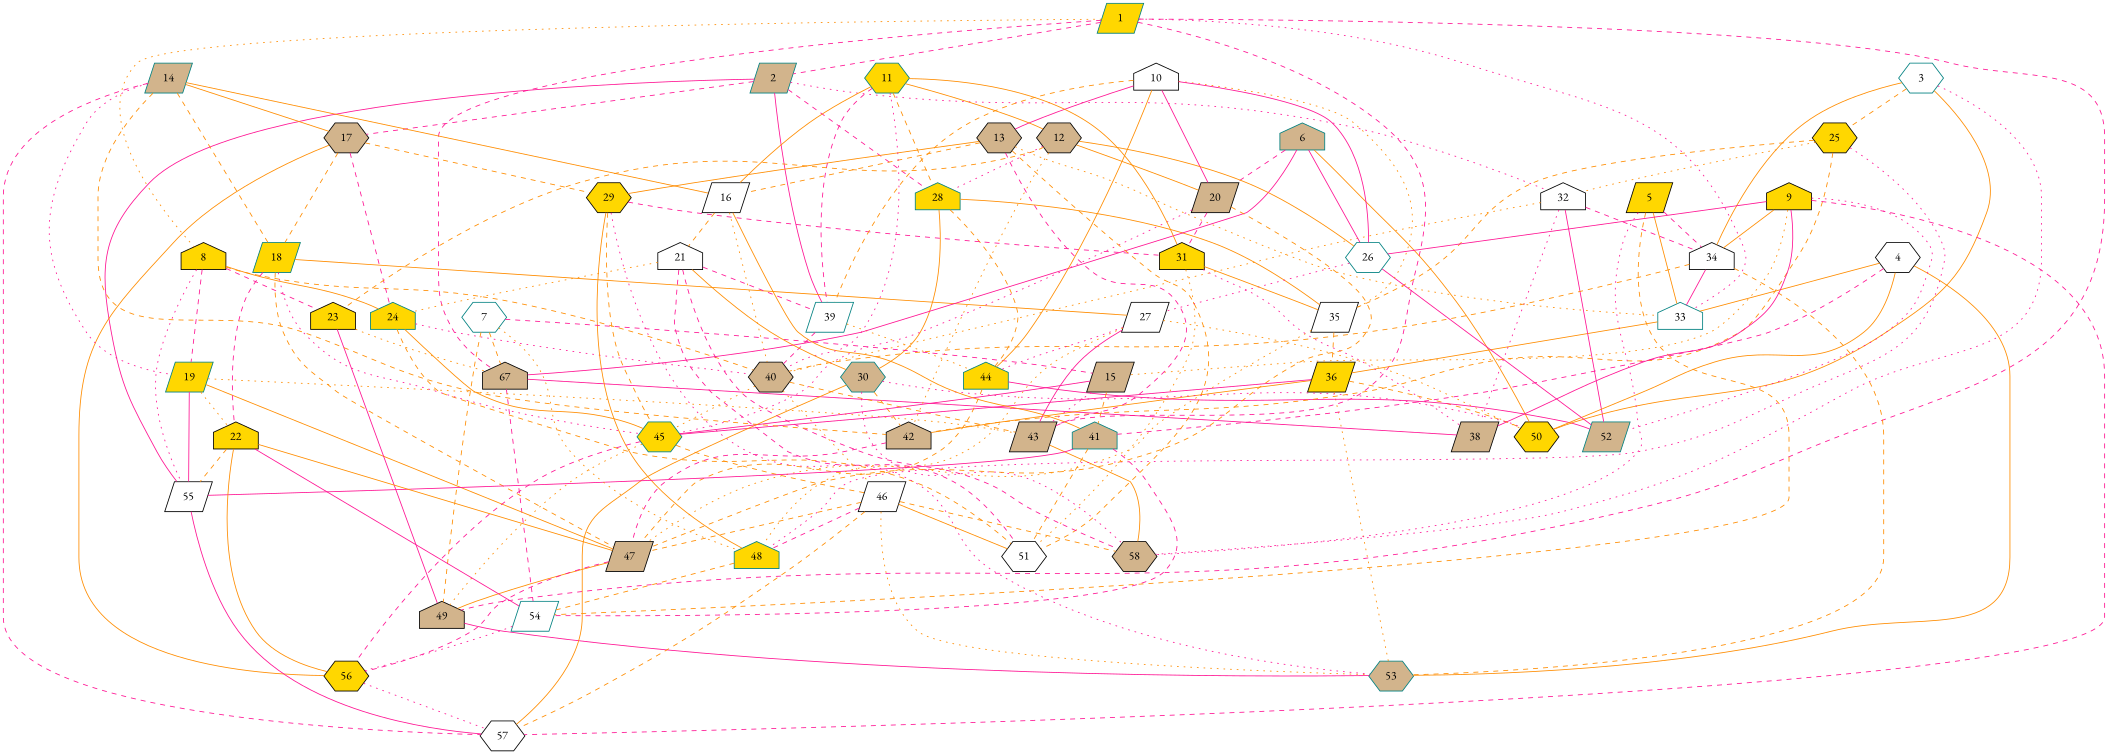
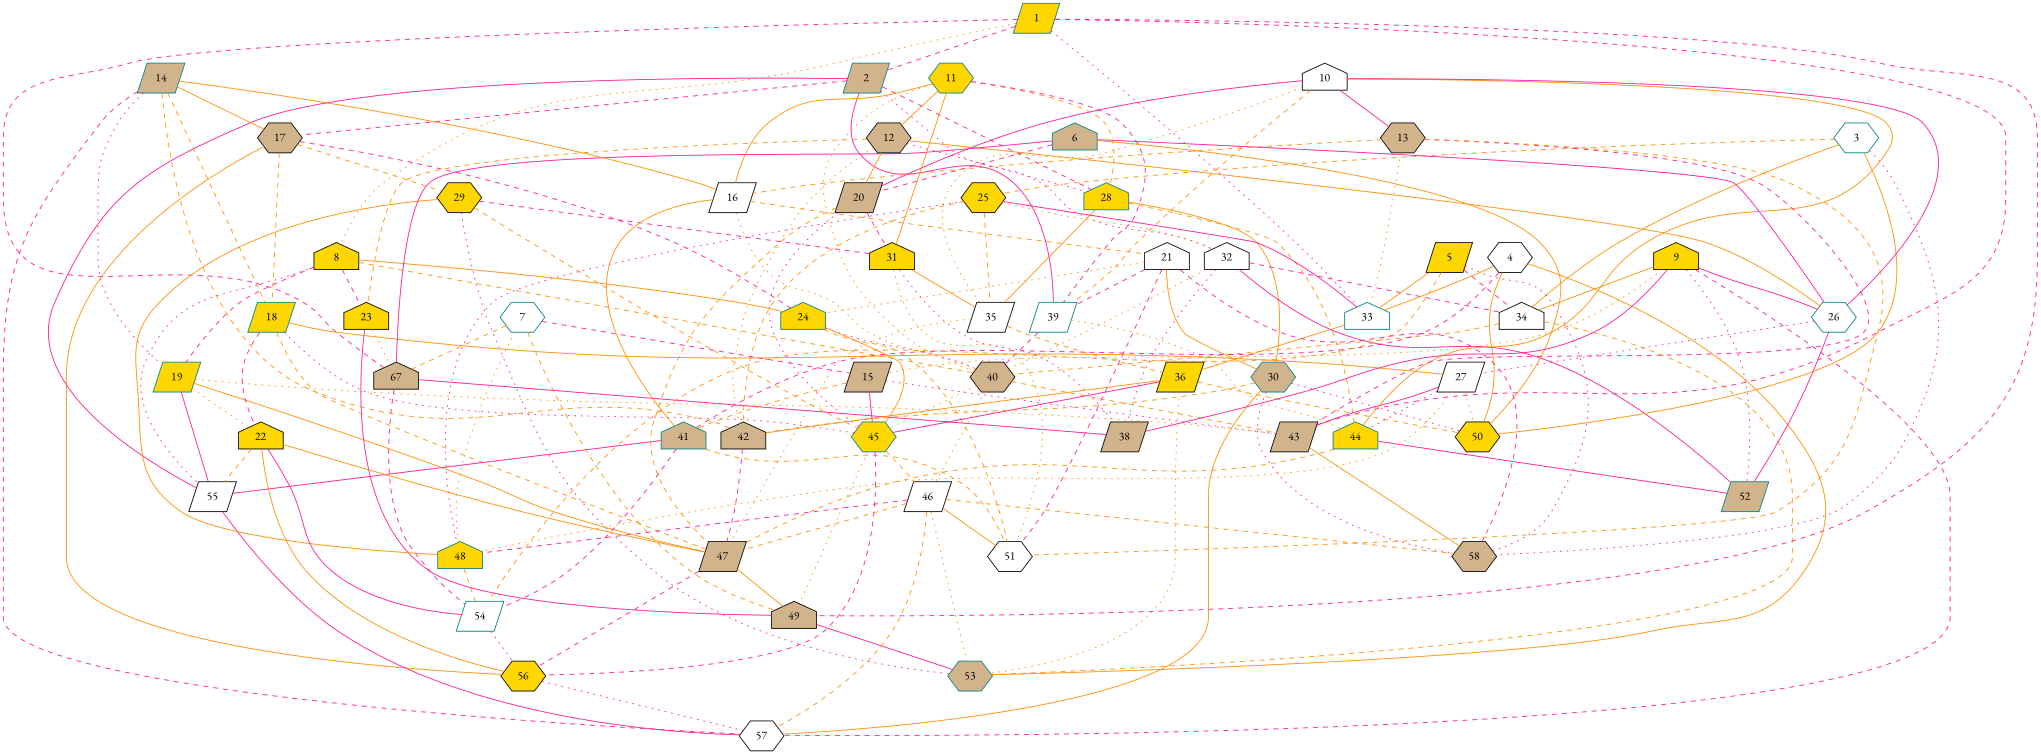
(777, 170) -> none
(892, 258) -> (833, 233)
(1696, 287) -> (1189, 231)
